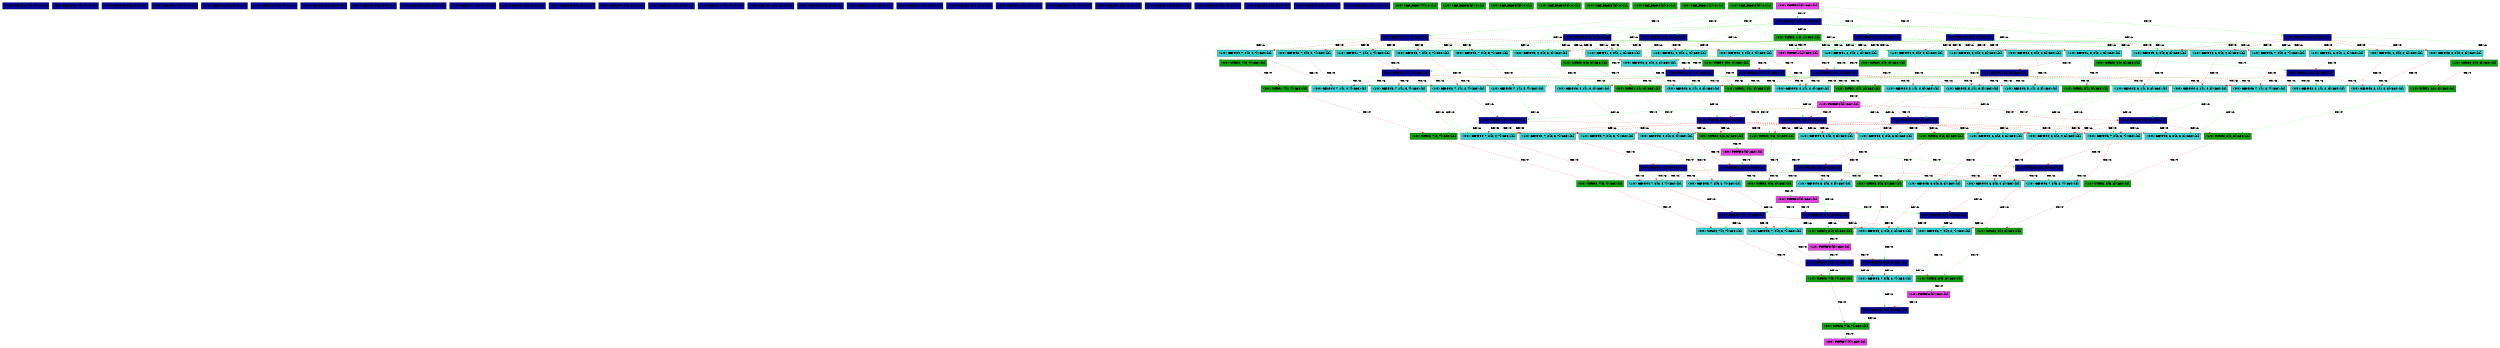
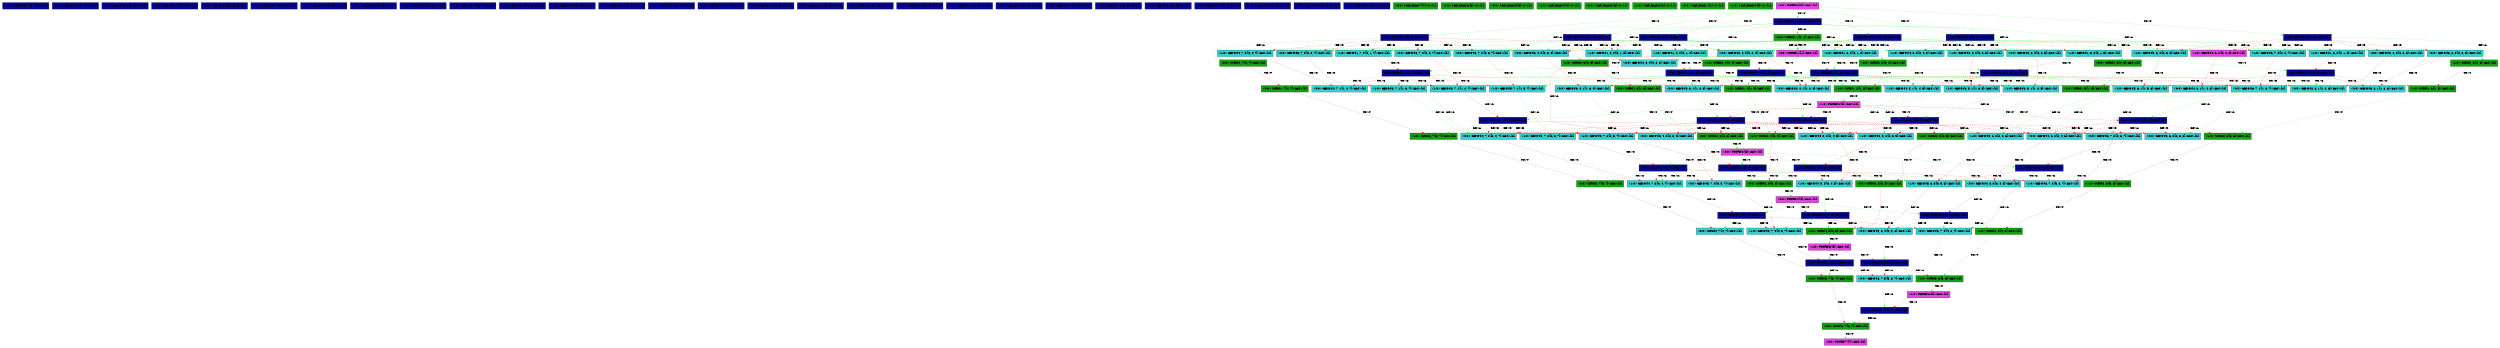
(2219, 53) -> (2219, 53)
(2090, 70) -> (2114, 76)
(1660, 79) -> (1550, 105)
